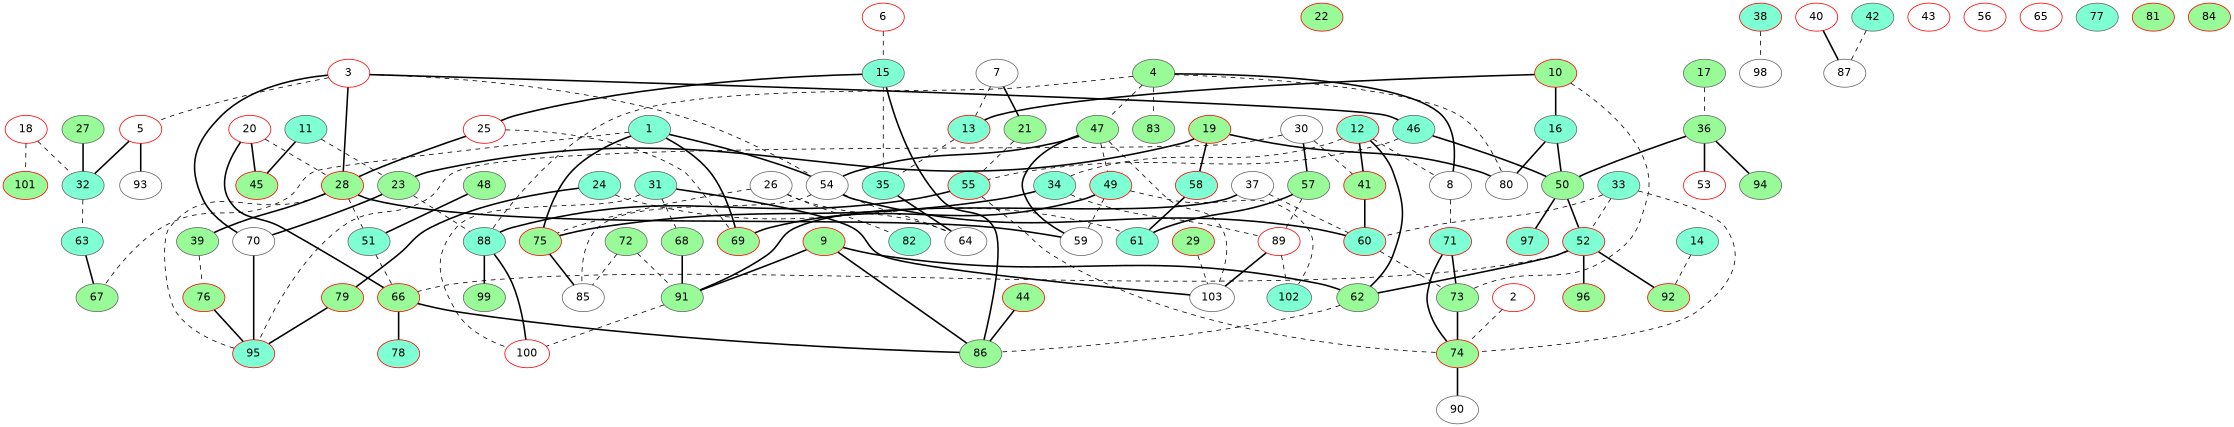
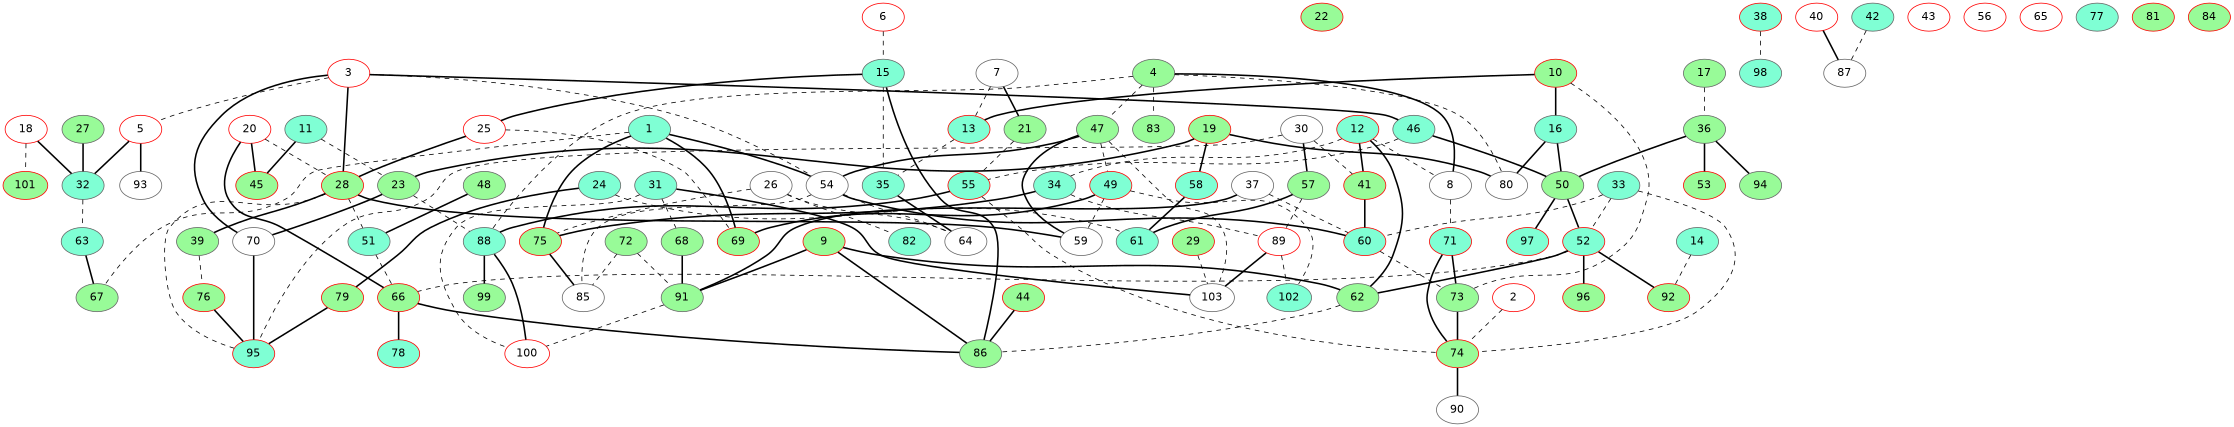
(1761, 73) -> (1761, 73)
(55, 157) -> (55, 157)
(1705, 185) -> (1705, 185)
